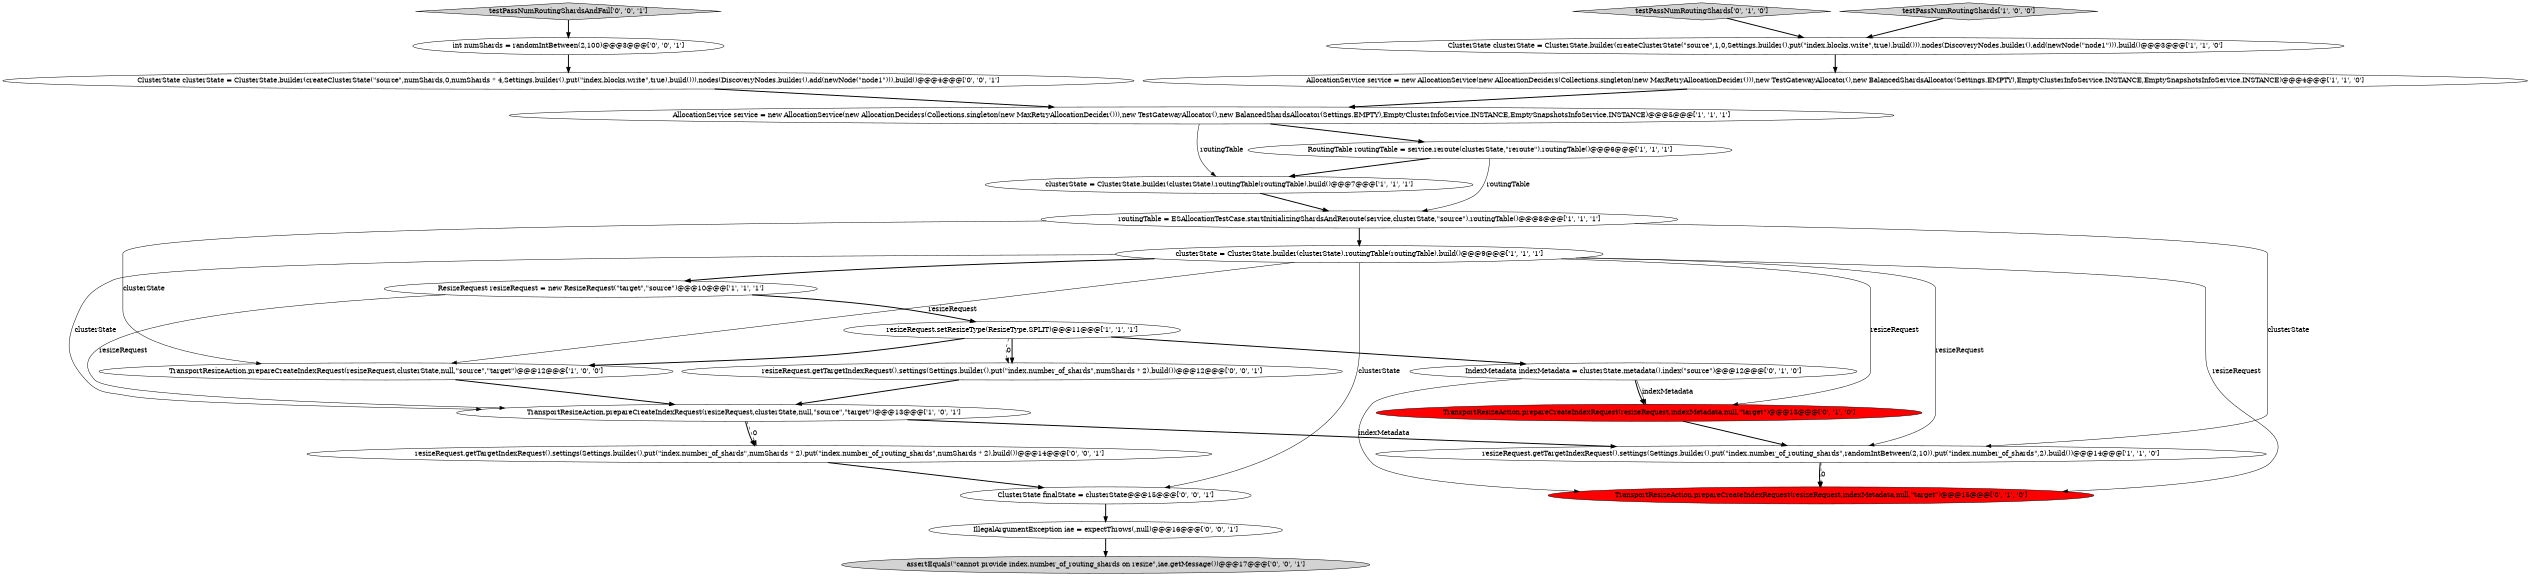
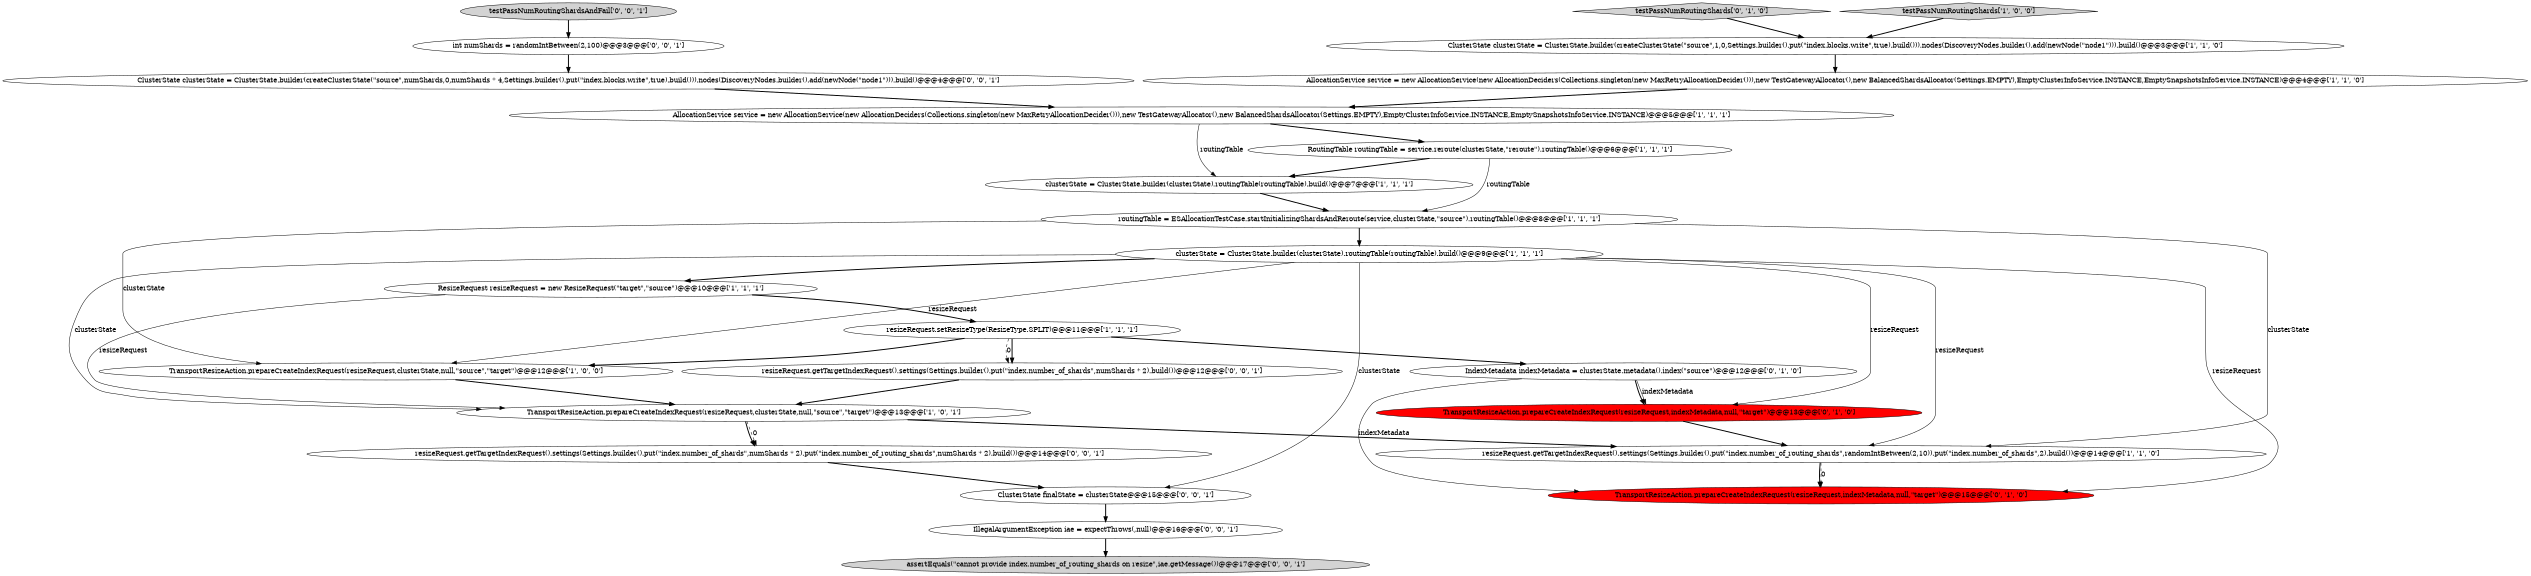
(568, 11) -> (568, 11)
